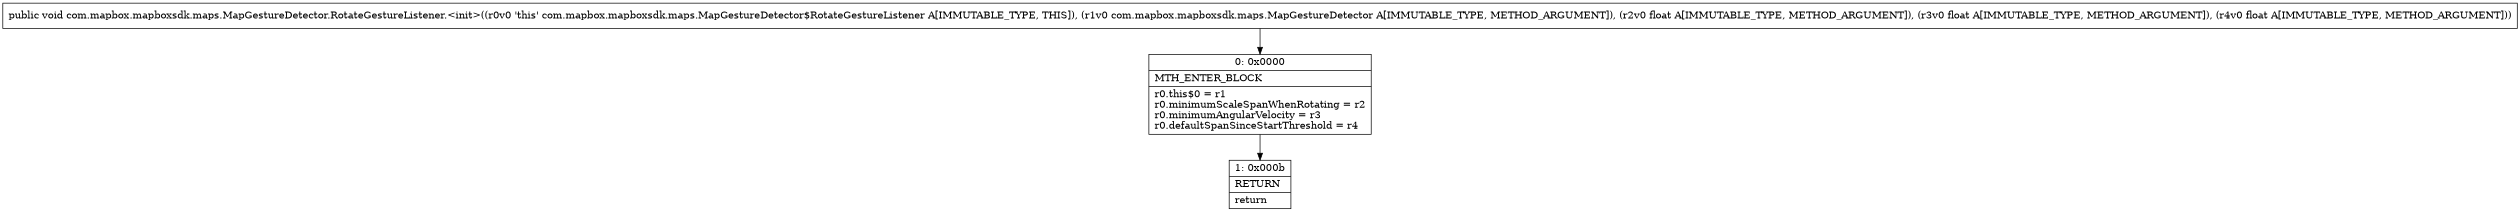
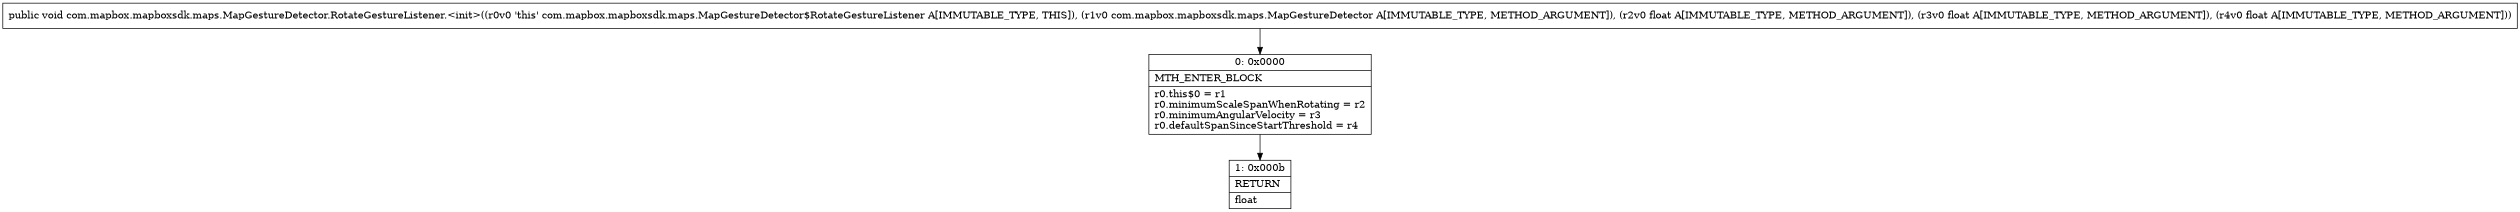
(1251, 200) -> (1246, 200)
